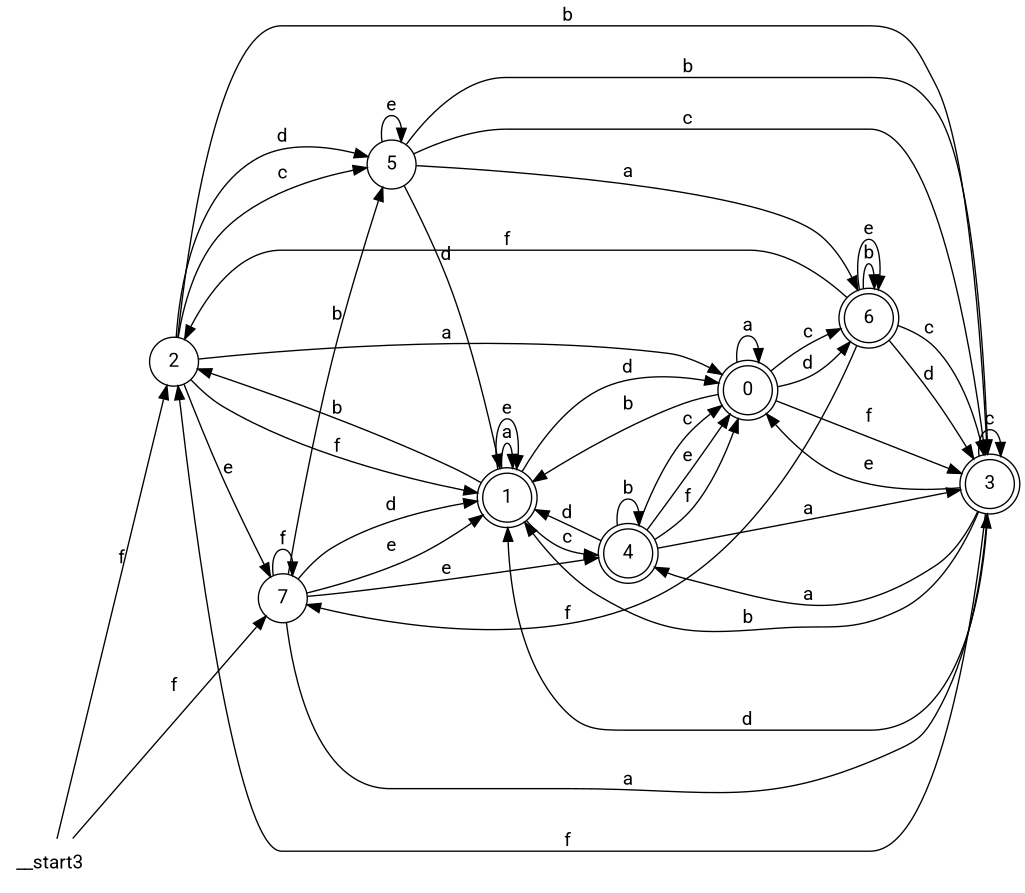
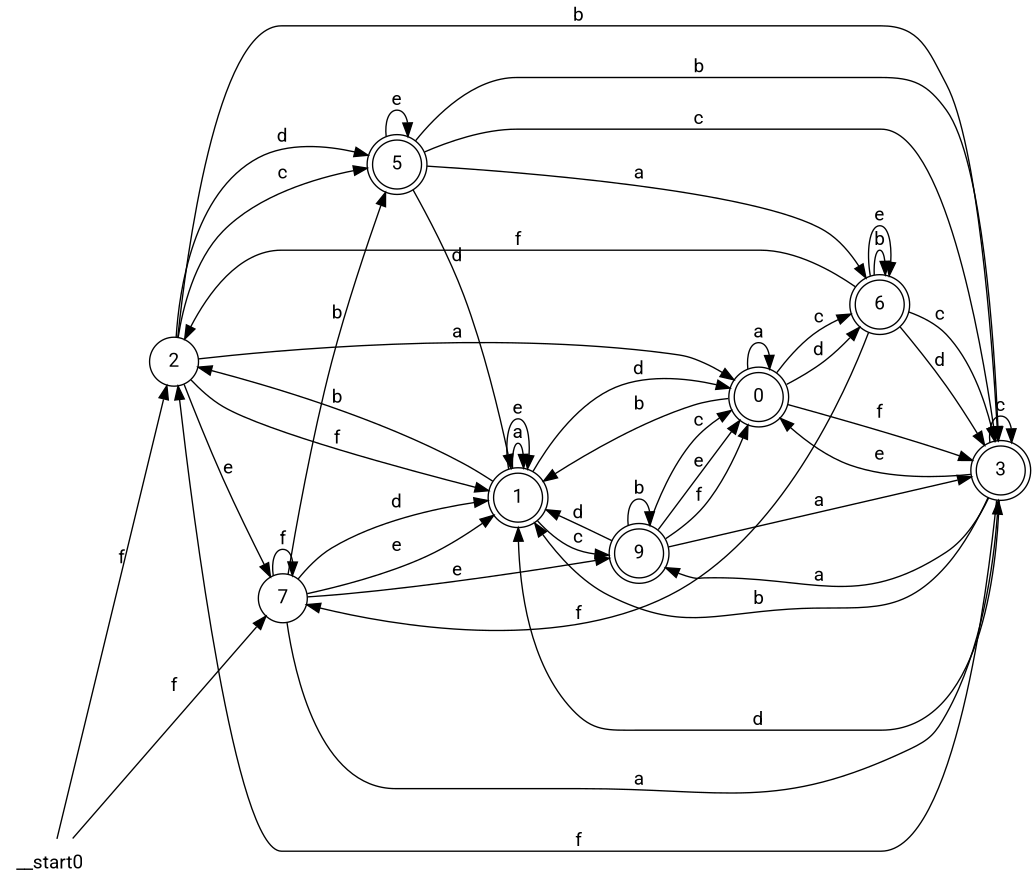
(392, 165) -> (397, 165)
(628, 553) -> (639, 553)
(50, 863) -> (50, 863)
